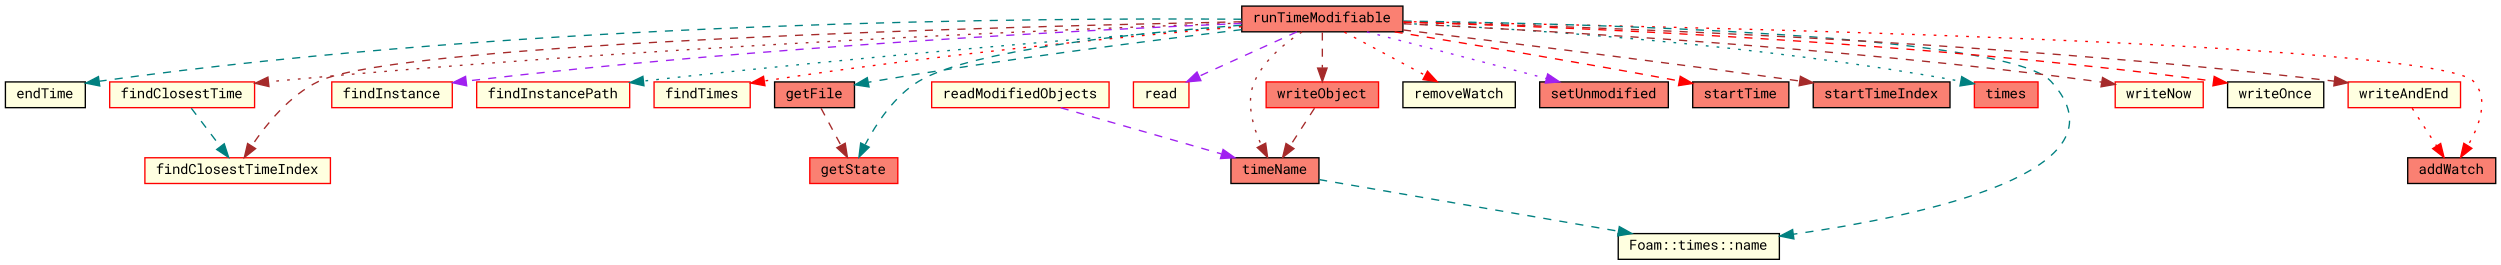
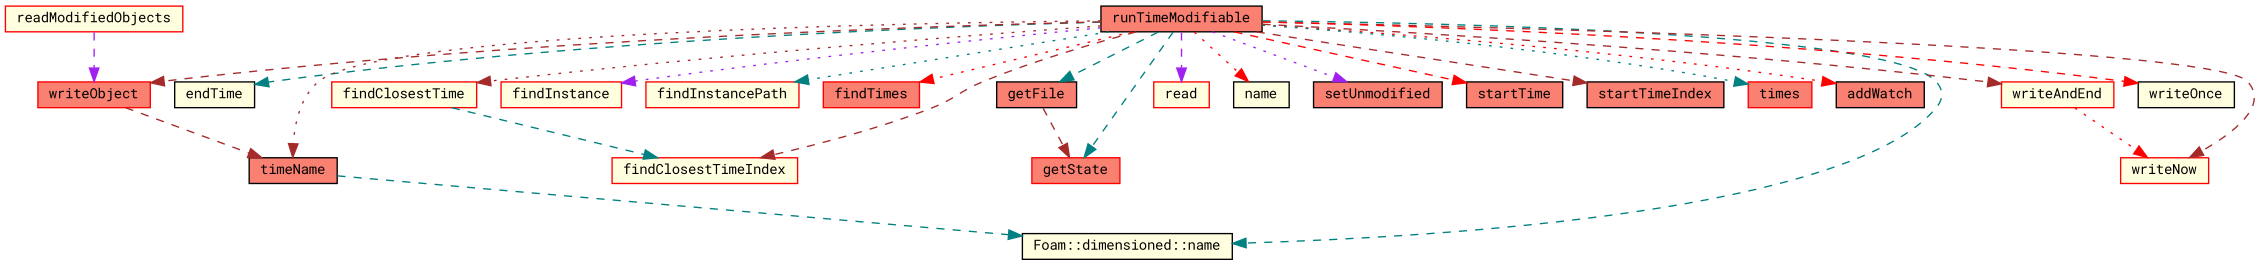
(718, 56) -> (856, 53)
(702, 95) -> (871, 95)
(1459, 95) -> (1261, 95)
(2424, 127) -> (2106, 129)
(1141, 131) -> (94, 50)
(1699, 246) -> (1127, 246)
